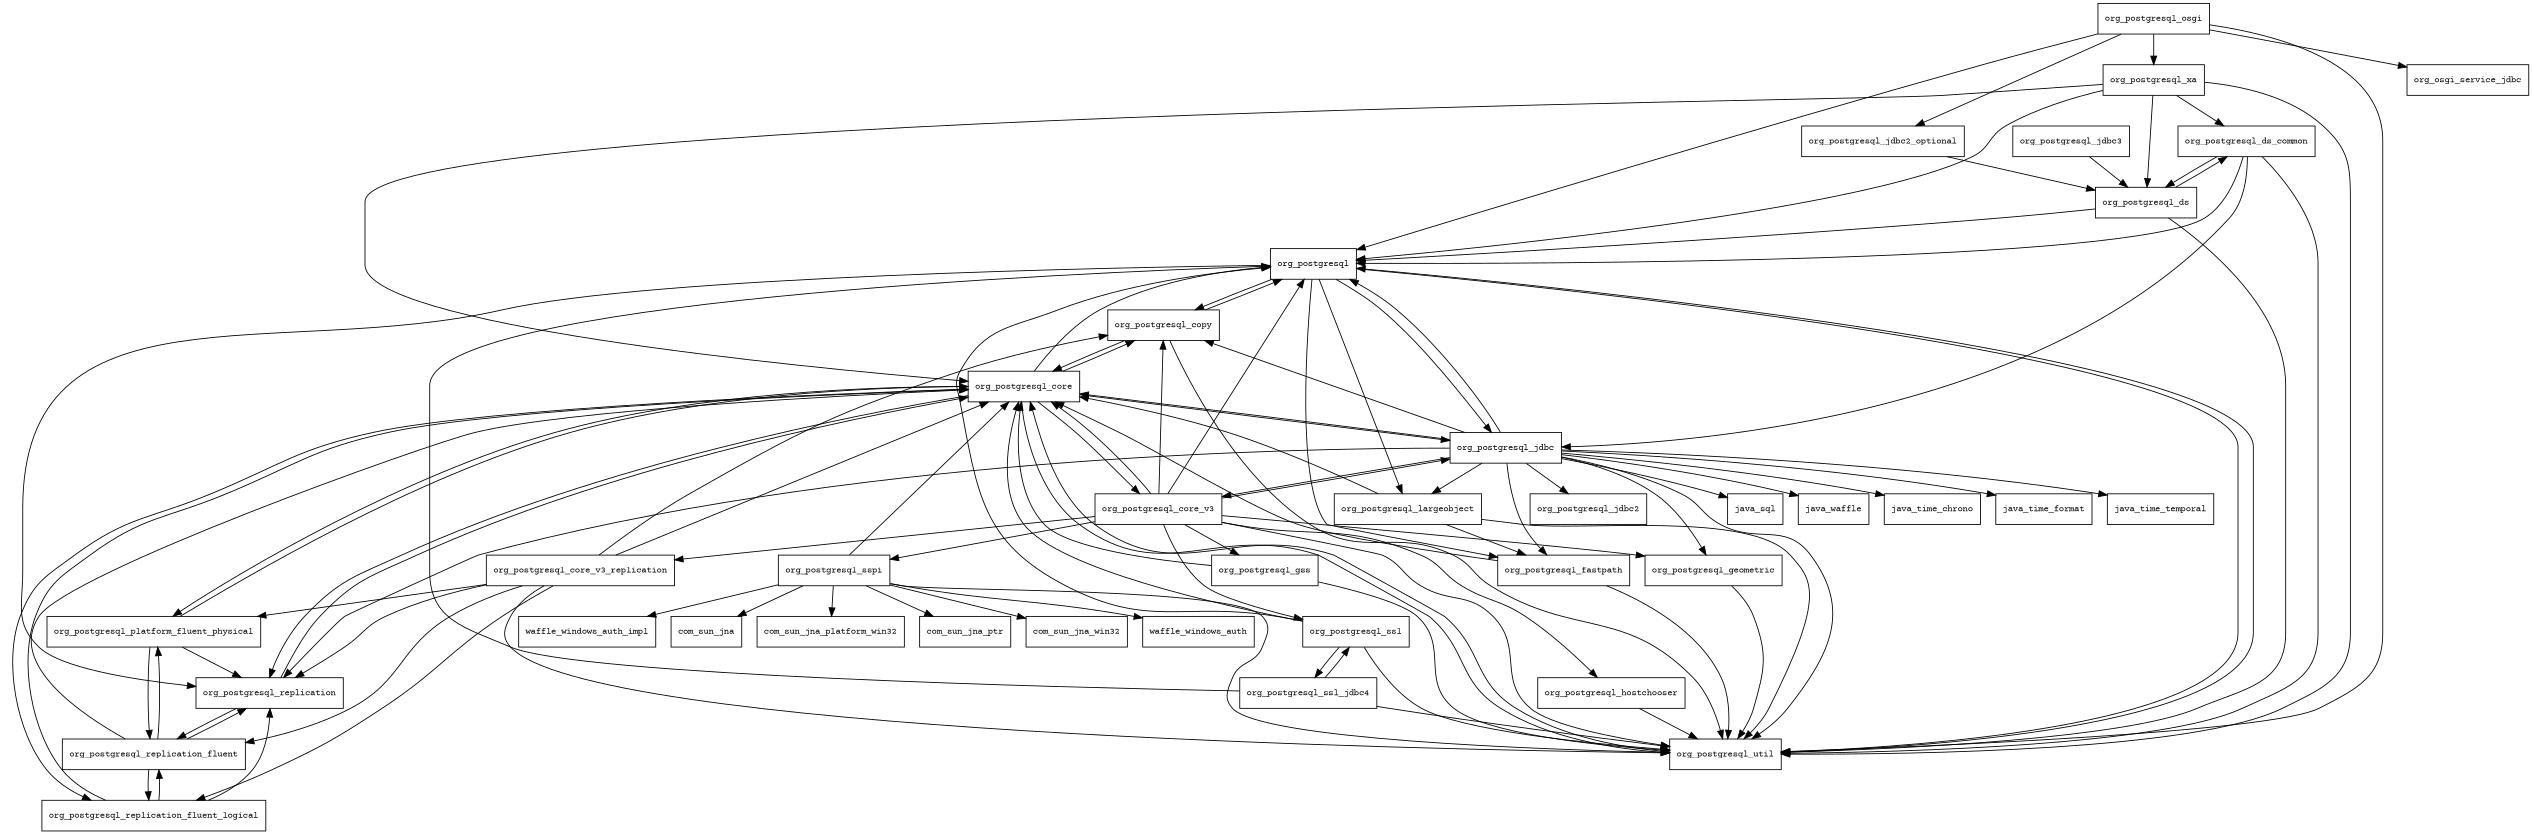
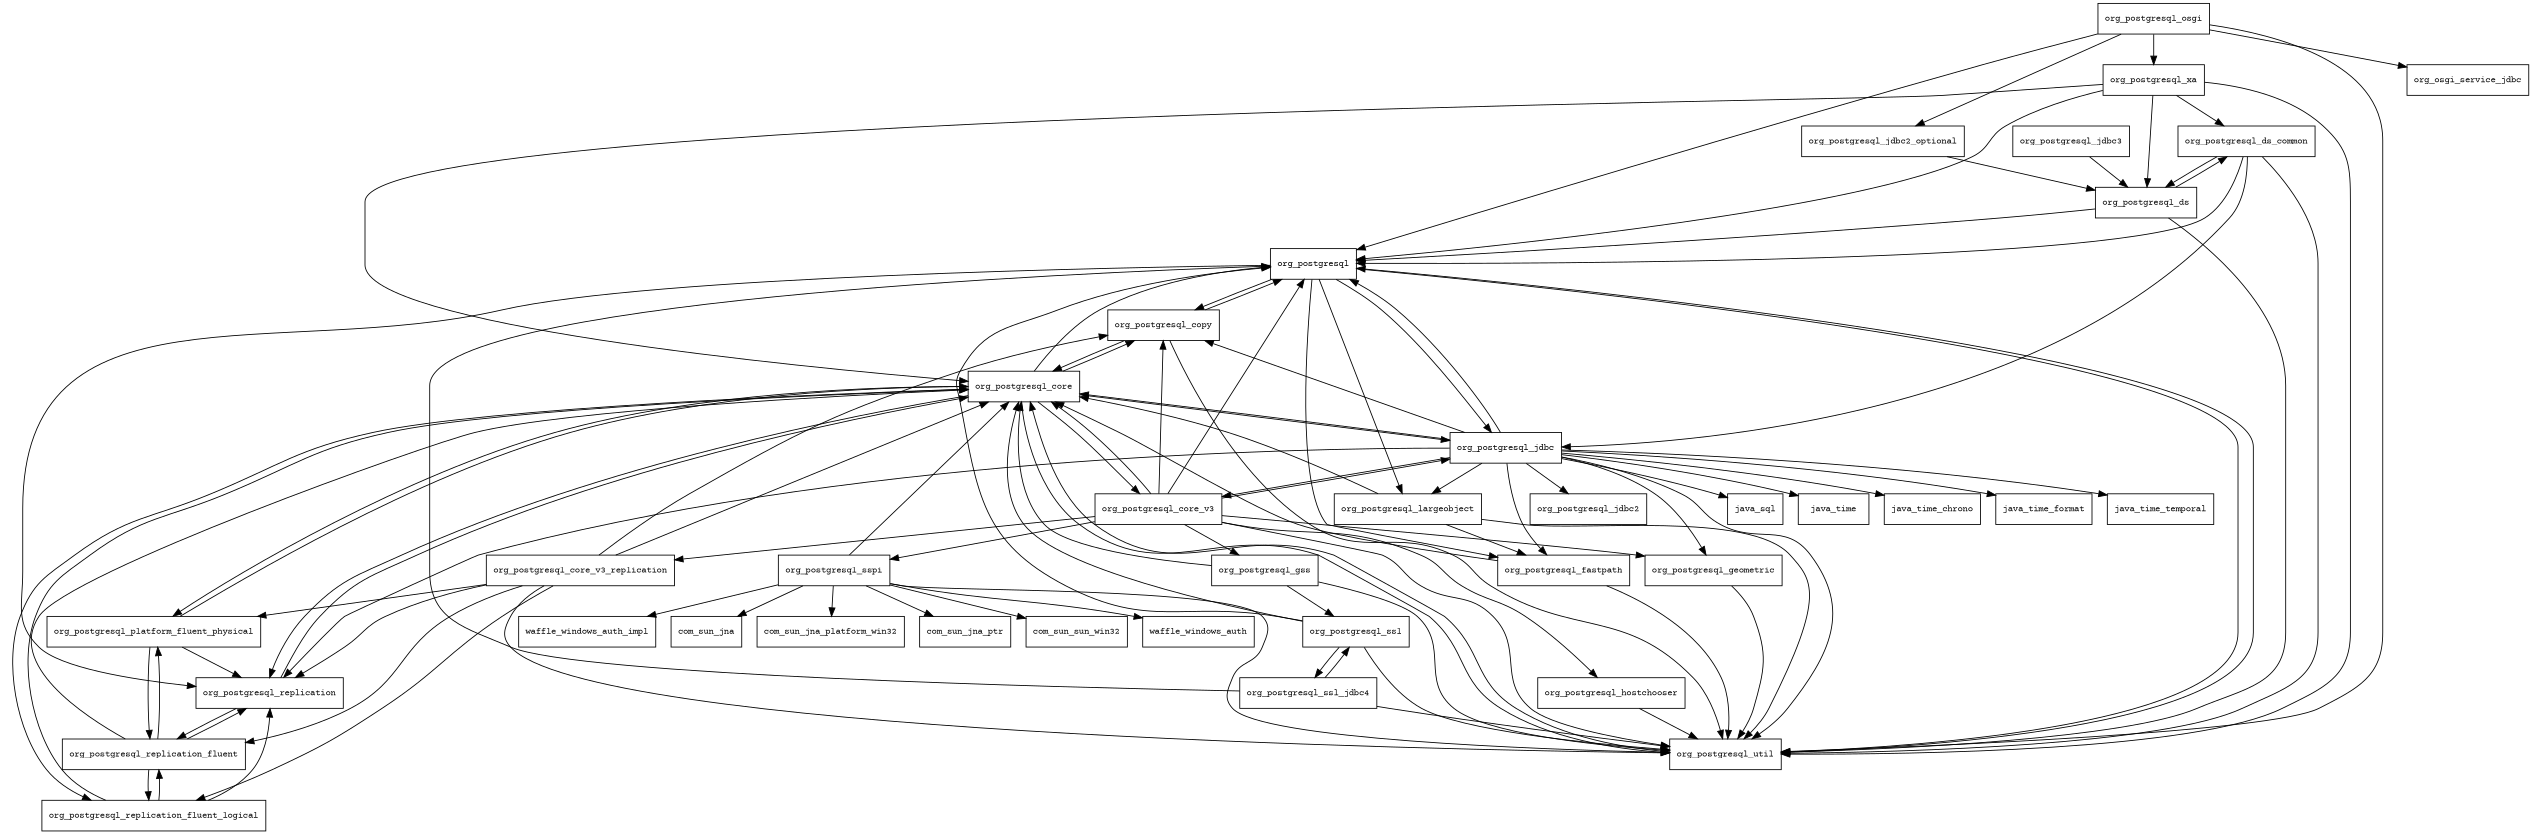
(1834, 509) -> (1834, 509)
(1213, 591) -> (1307, 599)
(1077, 632) -> (1077, 632)
